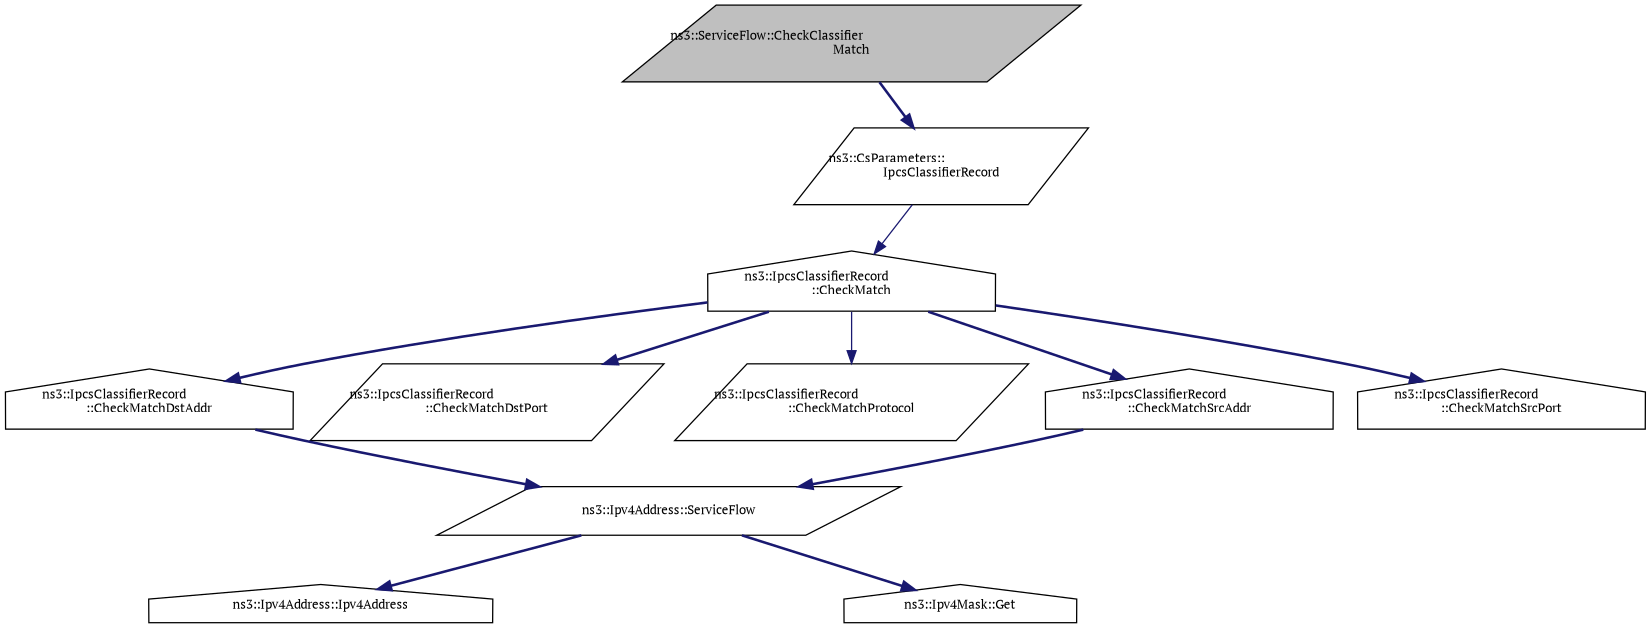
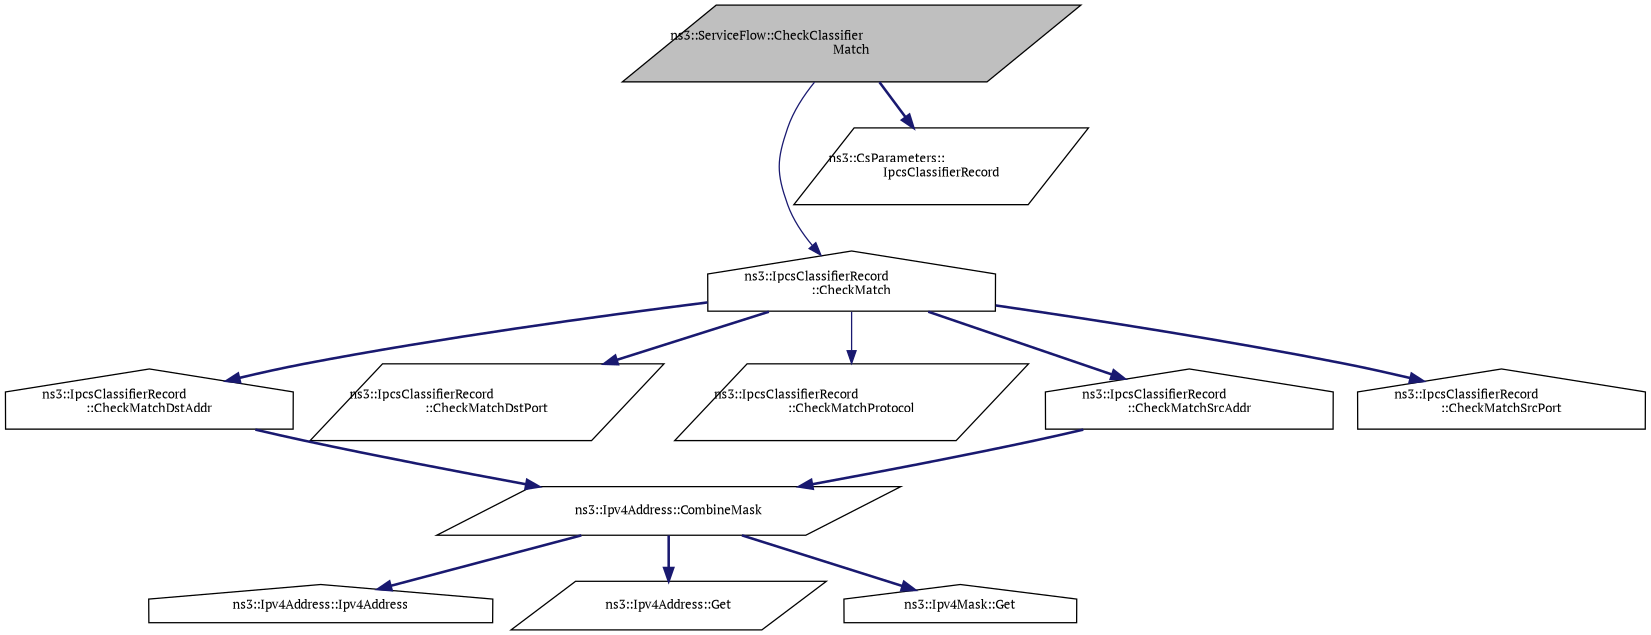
(897, 224) -> (779, 164)
(669, 511) -> (669, 511)
none -> (669, 606)
